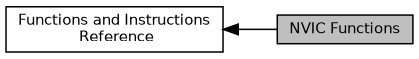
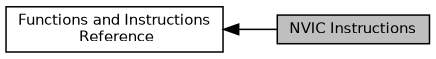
(345, 29) -> (353, 29)
